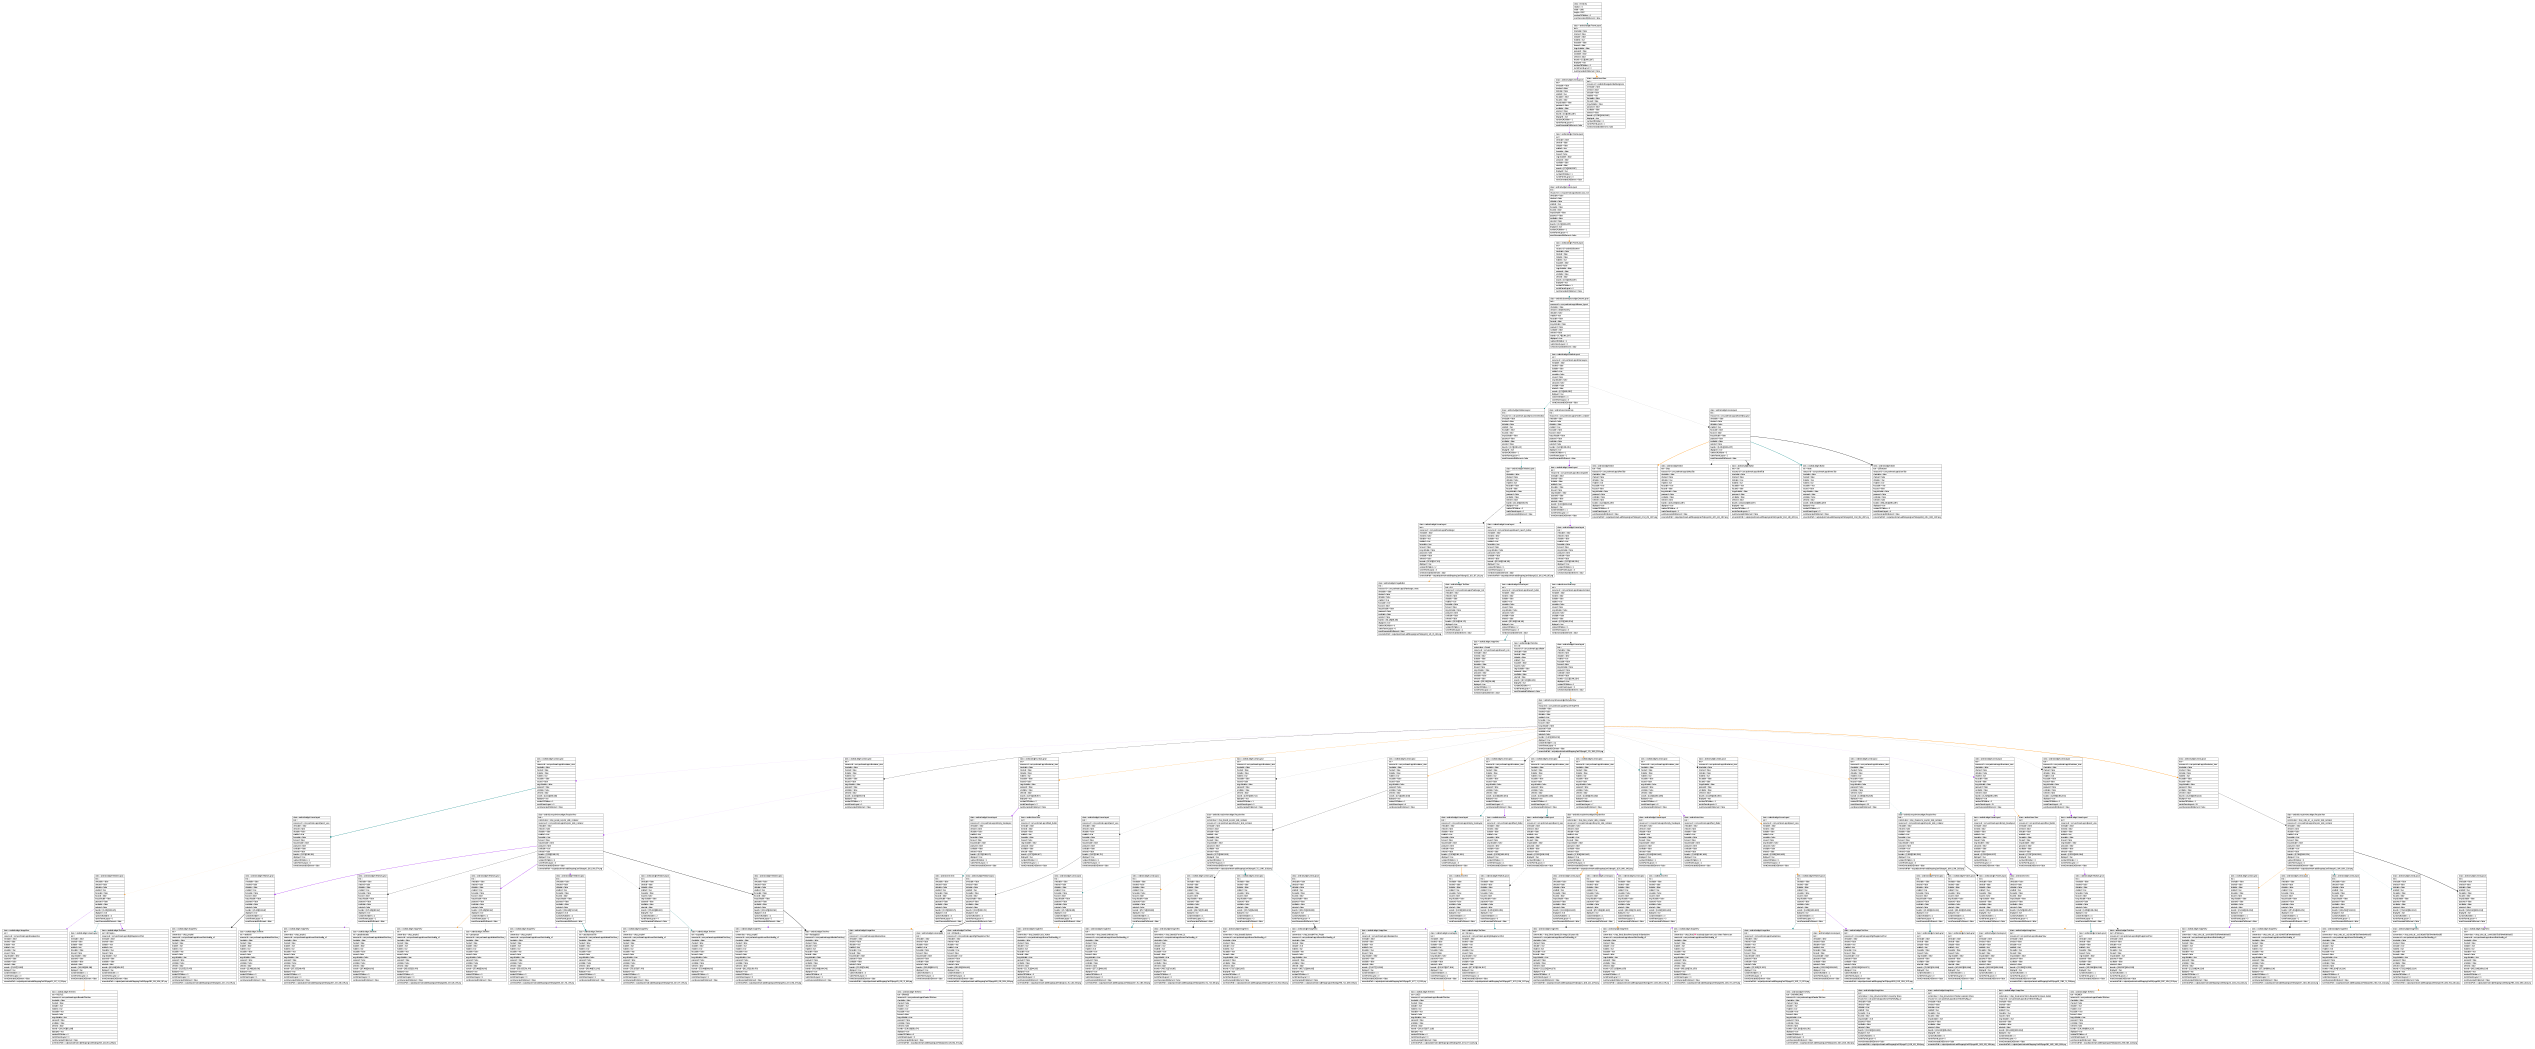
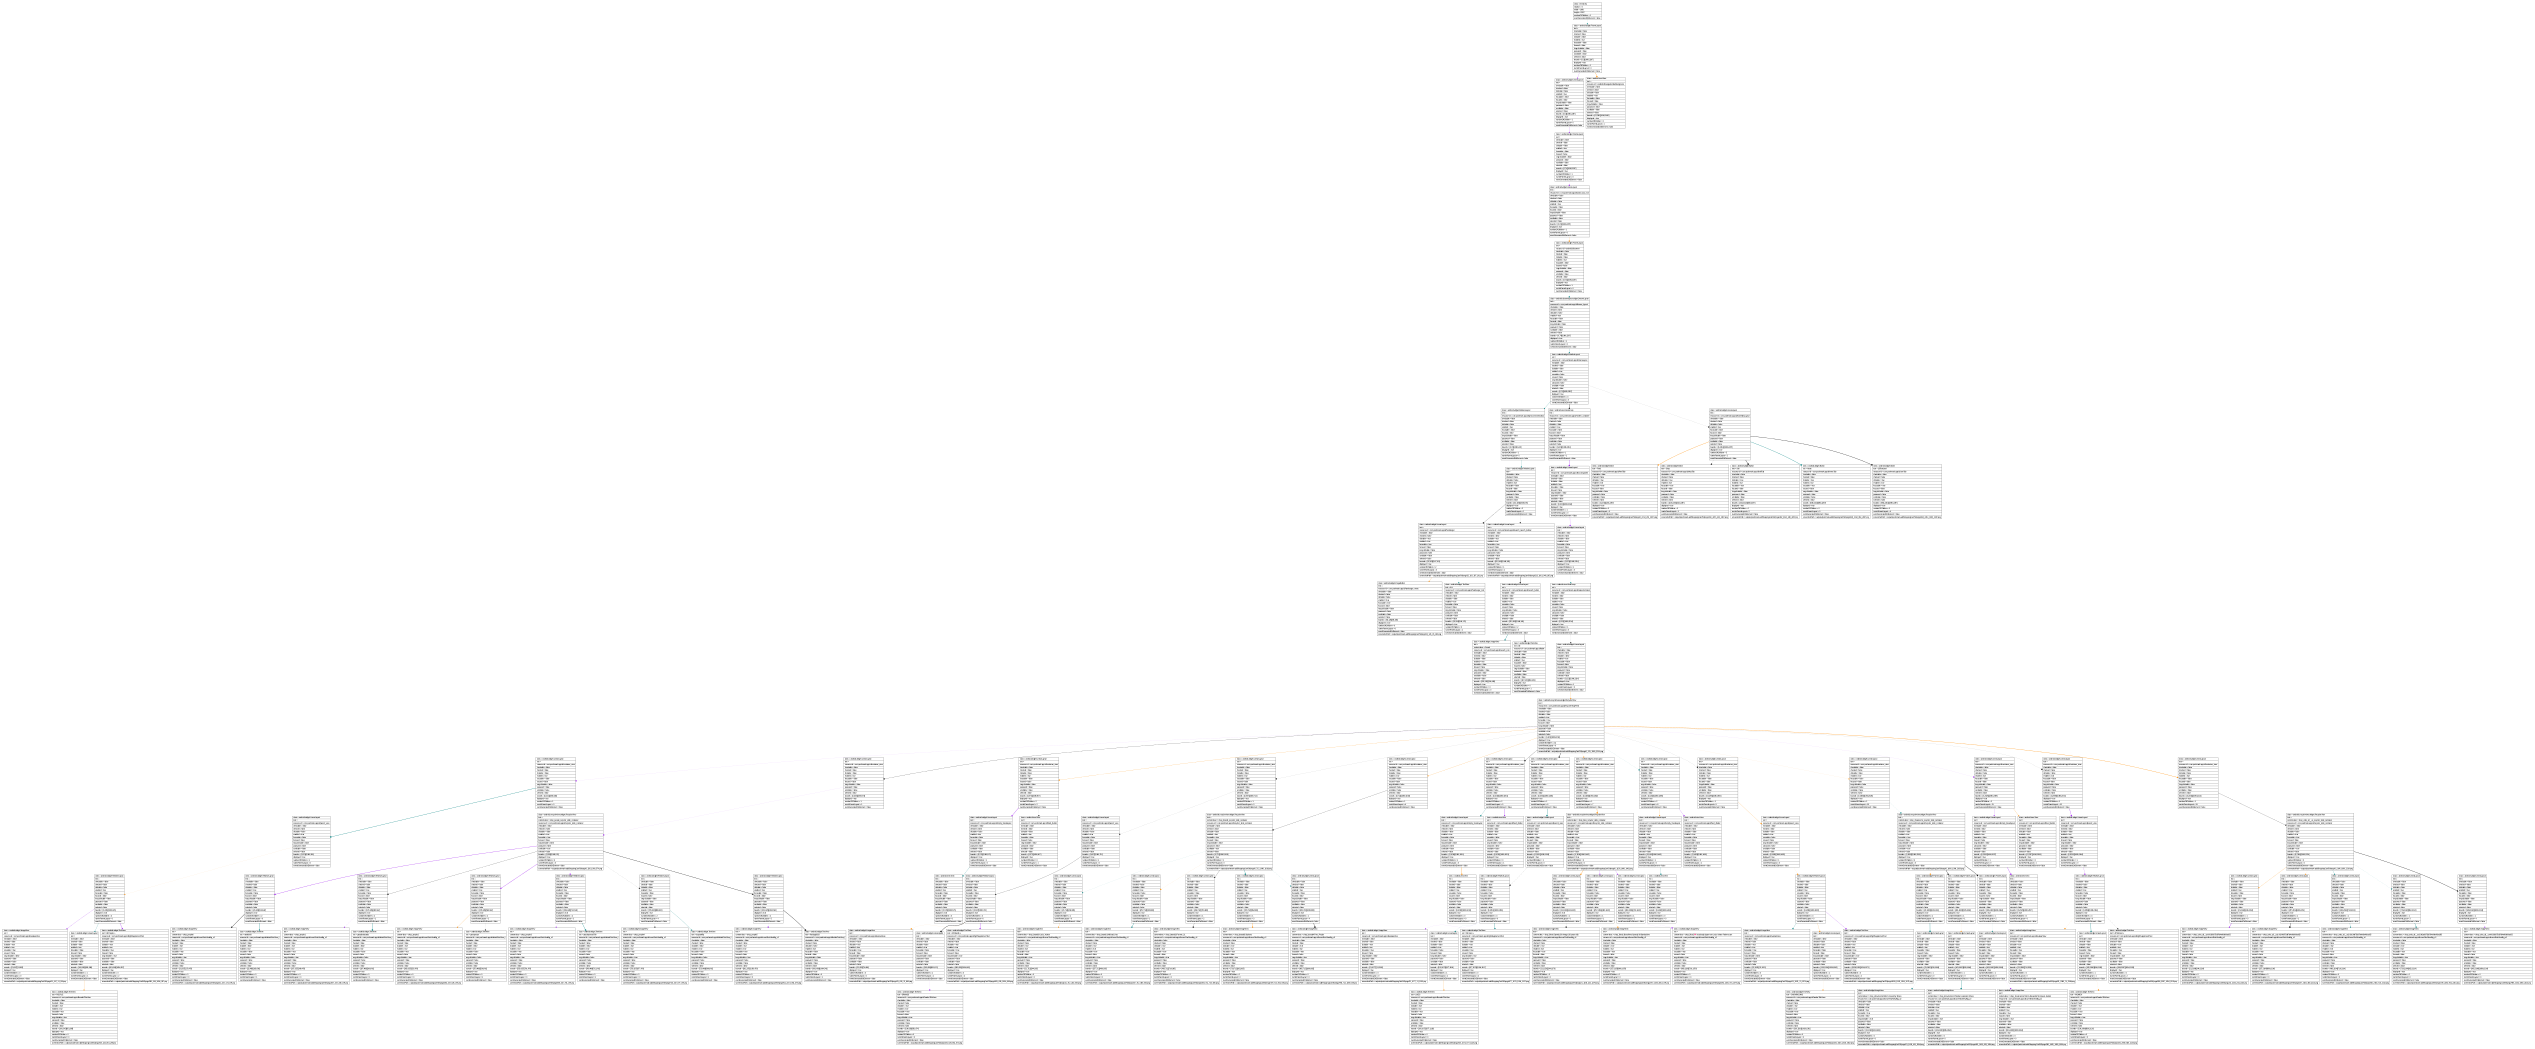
(1560, 310) -> (1556, 310)
